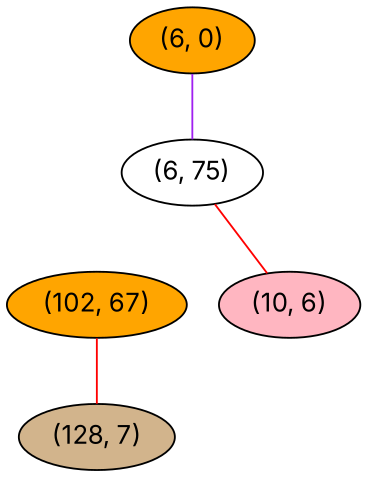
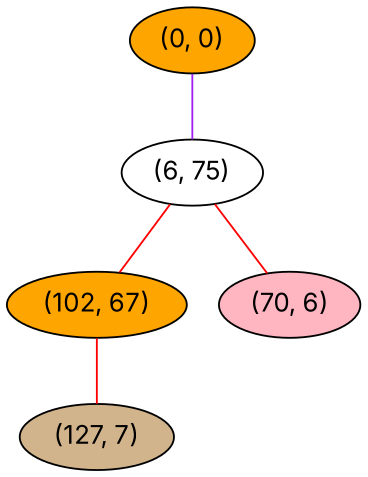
(192, 40) -> (192, 40)
none -> (145, 238)
(290, 305) -> (290, 305)
(97, 437) -> (97, 437)
